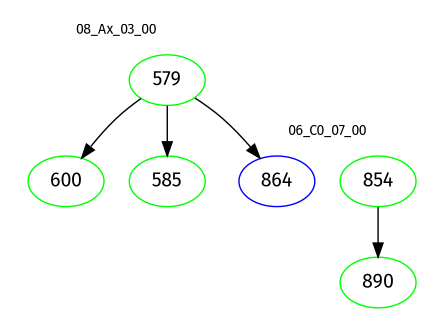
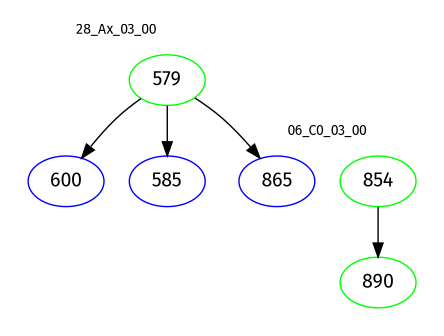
(117, 30) -> (117, 30)
(327, 131) -> (327, 131)
(66, 181) -> (66, 181)
(167, 181) -> (167, 181)
(277, 181) -> (277, 181)
